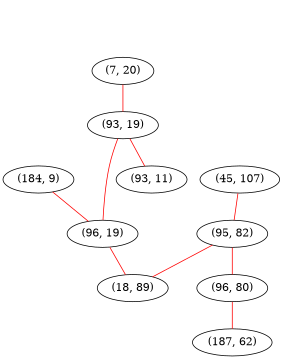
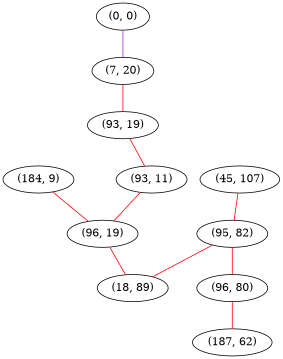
none -> (123, 17)
(107, 179) -> (127, 207)
